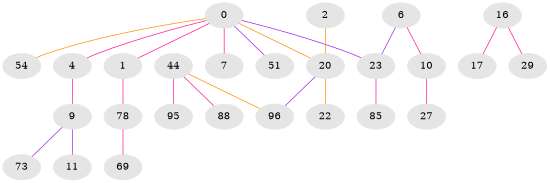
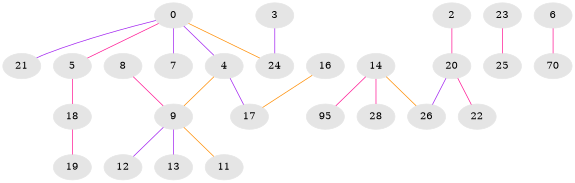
none -> (275, 15)
(146, 37) -> (199, 41)
(302, 37) -> none
(325, 40) -> (452, 41)
(224, 41) -> (174, 41)
(275, 41) -> none
(389, 41) -> none
(490, 41) -> (287, 91)
(22, 66) -> (275, 66)
none -> (123, 66)
(123, 66) -> (72, 66)
(174, 66) -> (376, 66)
(275, 66) -> (22, 66)
(427, 66) -> (553, 66)
(528, 66) -> none
(72, 91) -> (199, 91)
none -> (237, 91)
(325, 91) -> (465, 91)
(123, 117) -> (72, 117)
(224, 117) -> (376, 117)
(275, 117) -> (427, 117)
(376, 117) -> (502, 66)
(427, 117) -> none
(72, 142) -> (199, 142)
(22, 167) -> (174, 167)
none -> (123, 167)
(123, 167) -> (72, 167)
